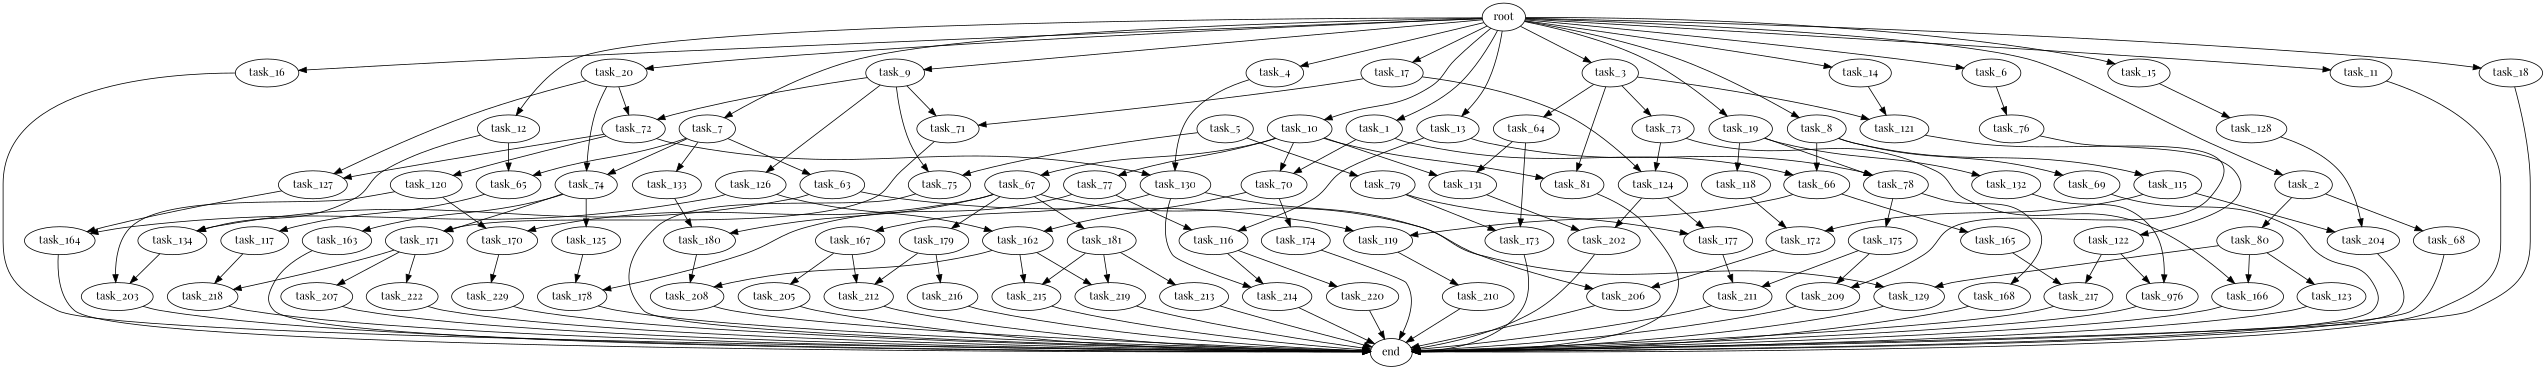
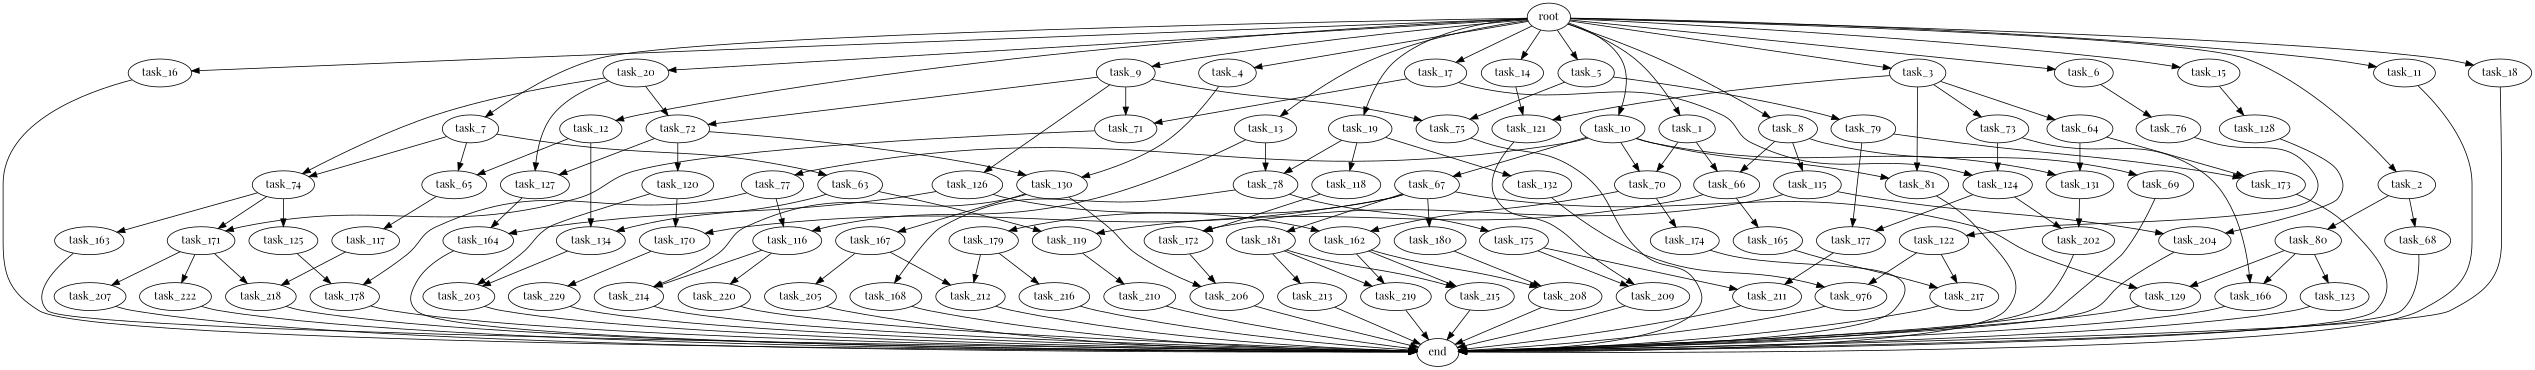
none -> (1565, 42)
(667, 185) -> none
